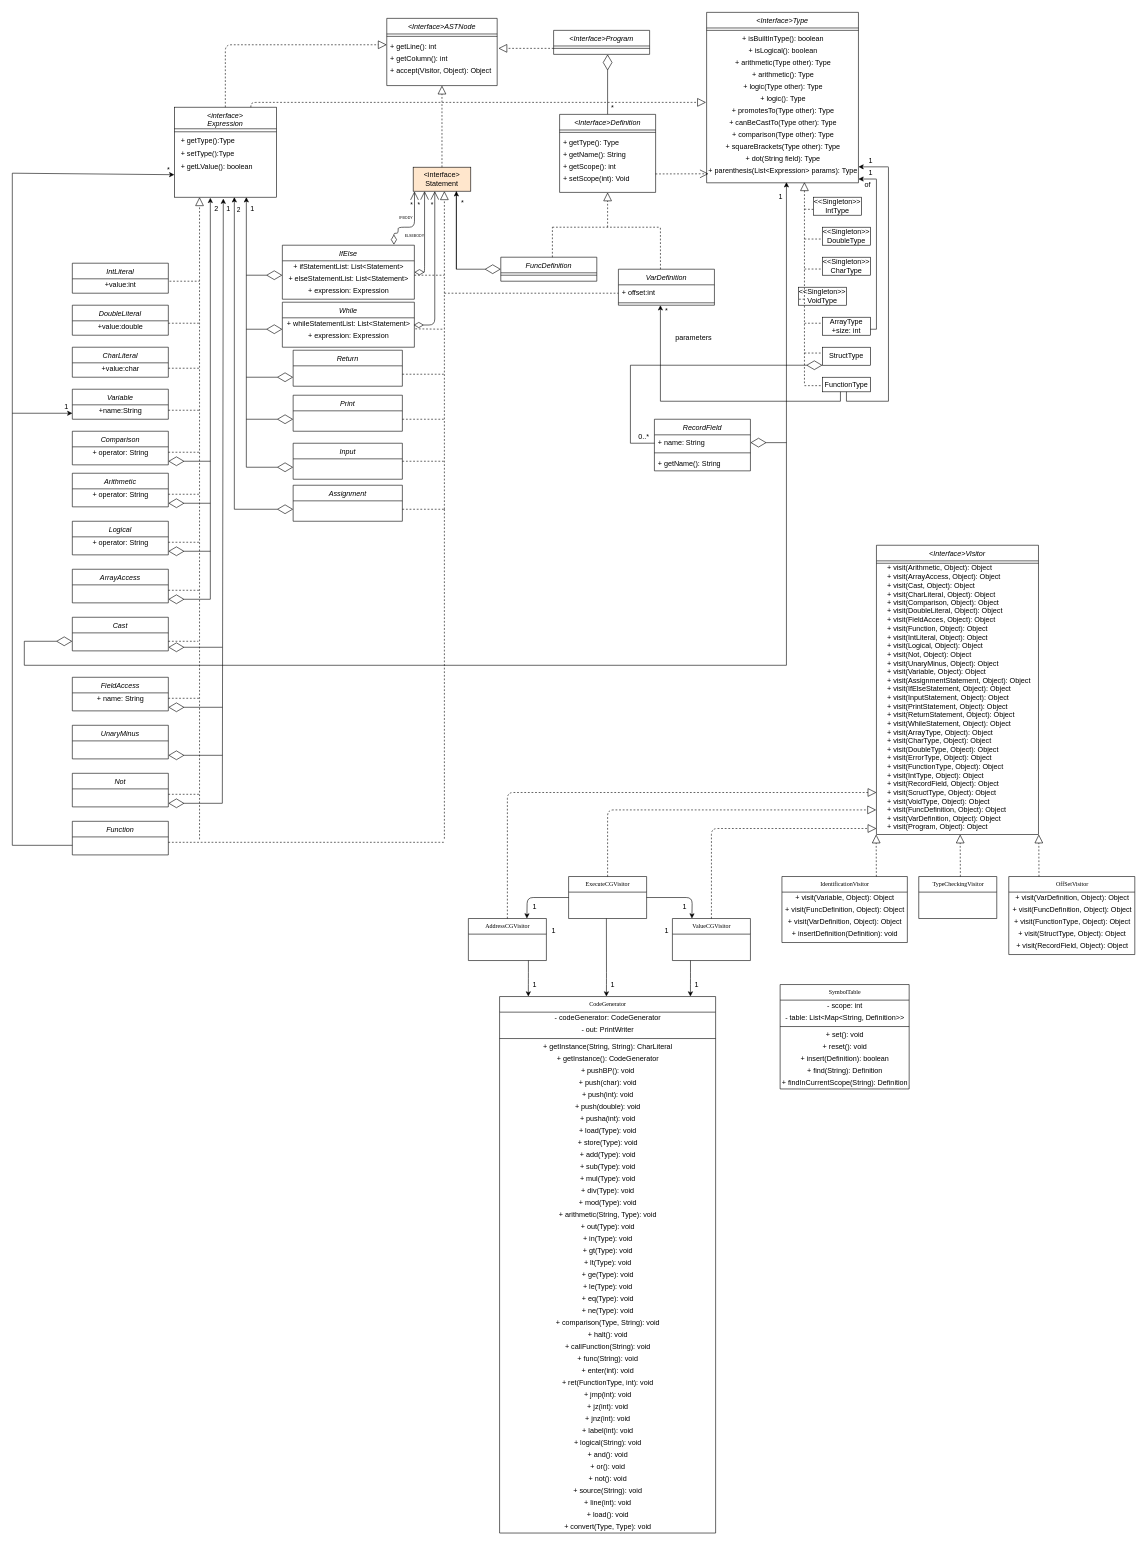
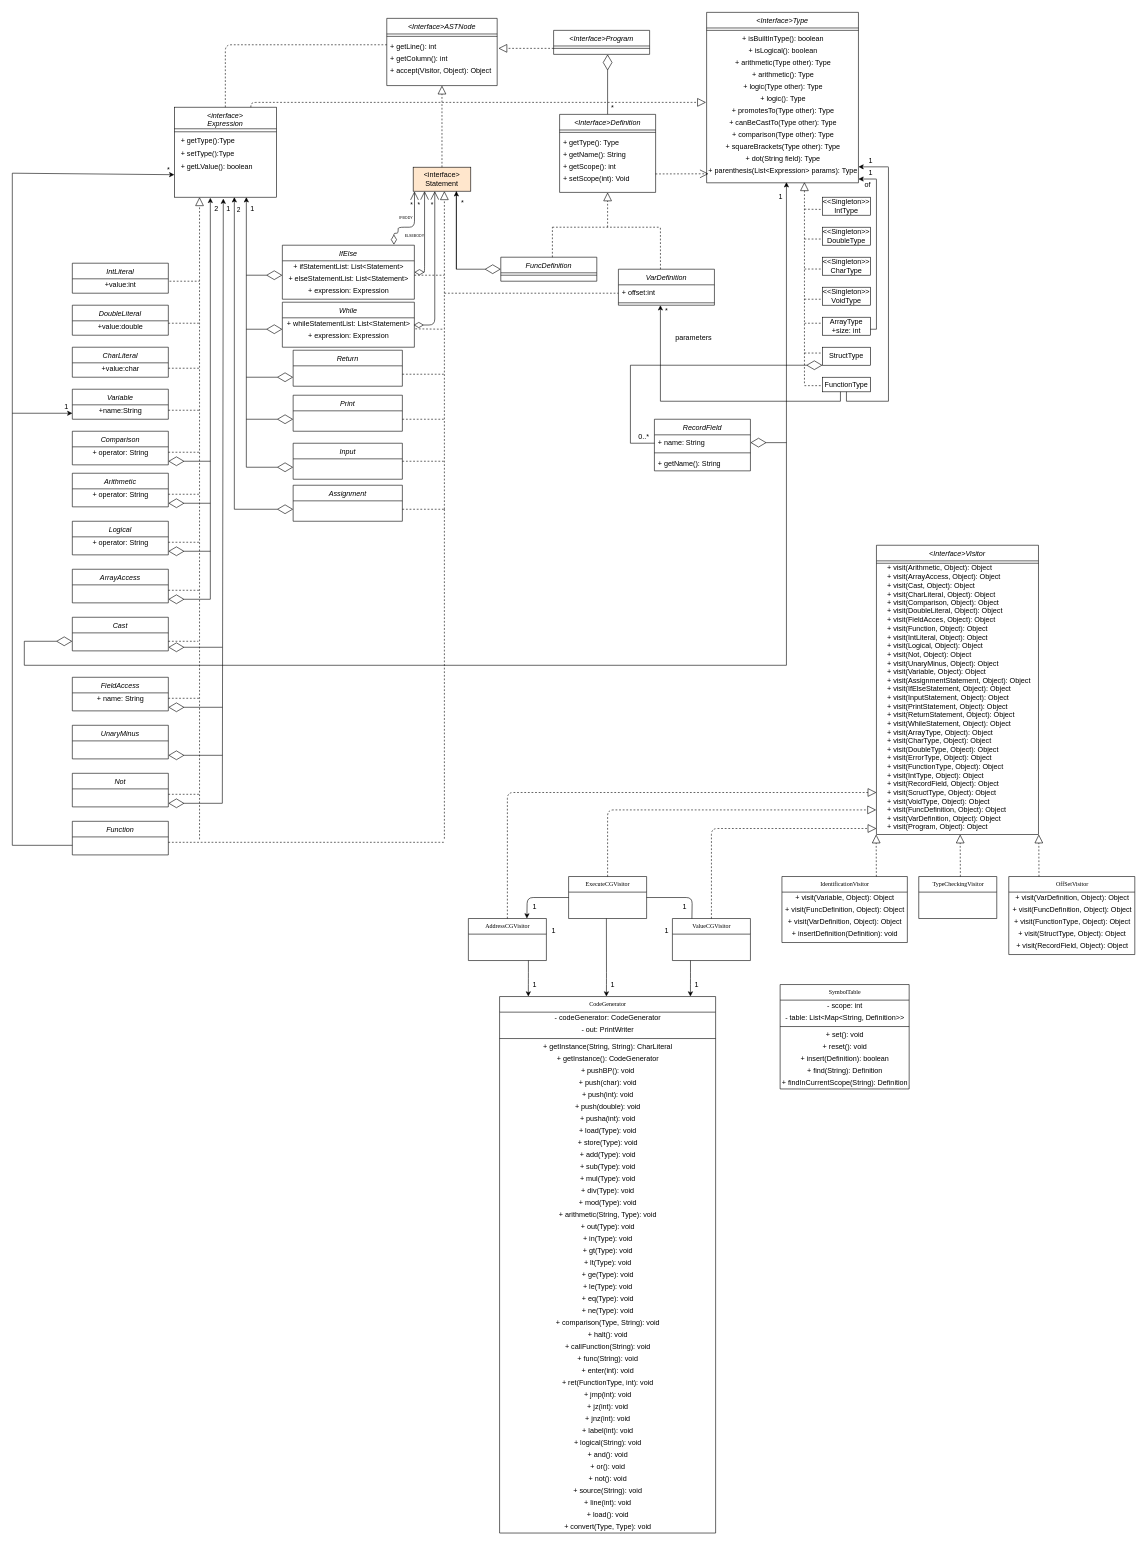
(377, 45) -> (380, 45)
(837, 206) -> (846, 206)
(822, 296) -> (846, 296)
(692, 912) -> (692, 913)
